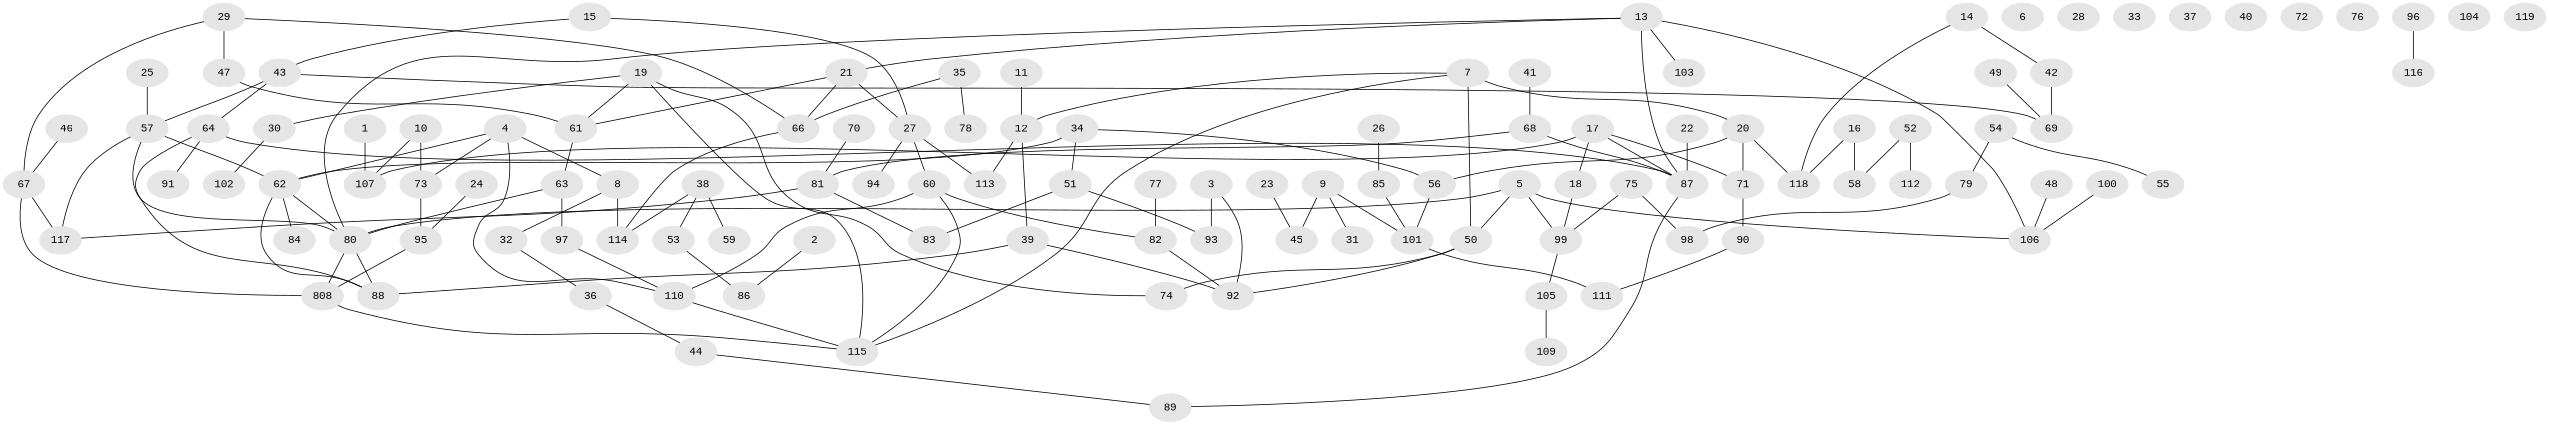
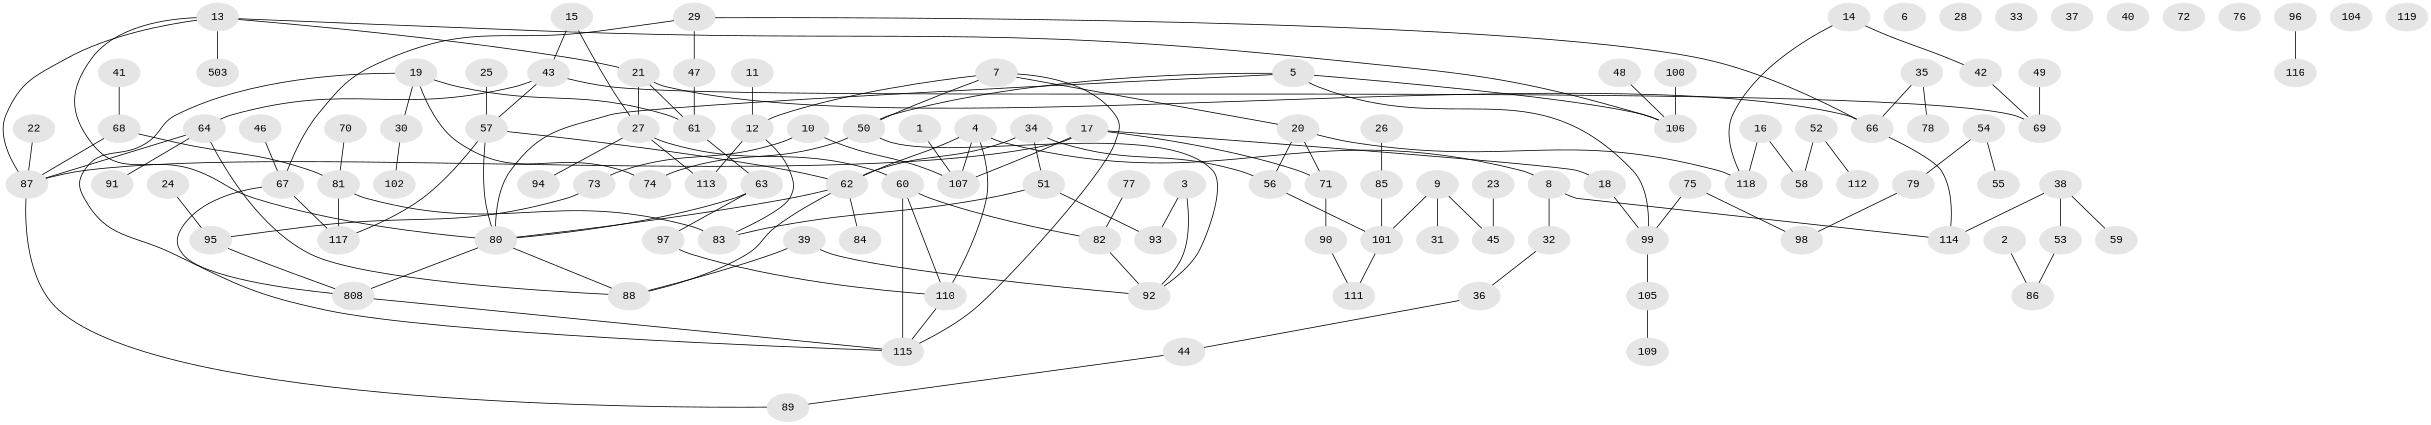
(1684, 73) -> (218, 73)
(468, 153) -> (965, 162)
(1025, 184) -> (792, 193)
